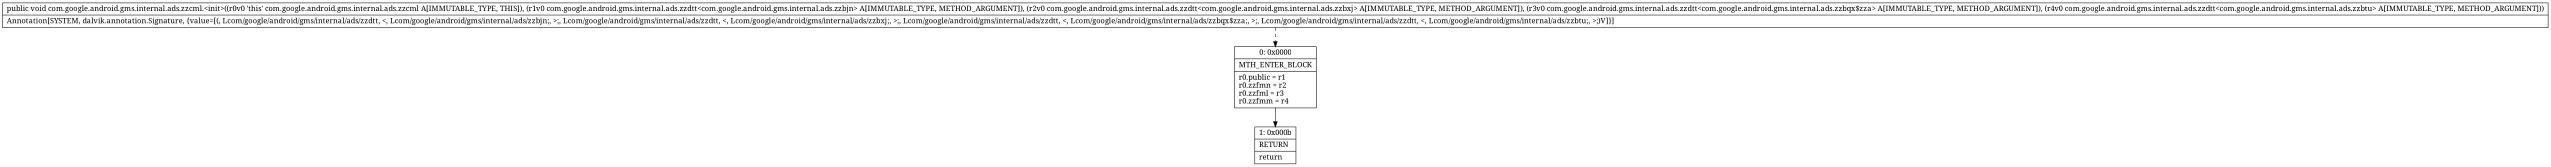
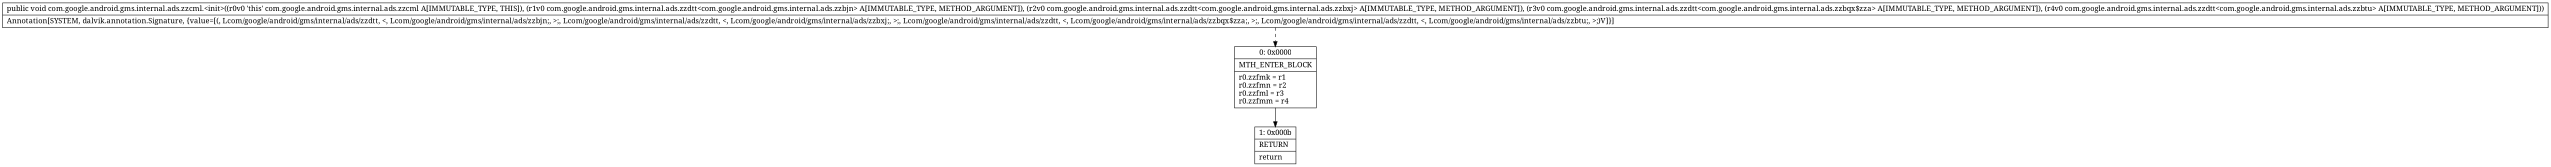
(1262, 78) -> (1262, 78)
